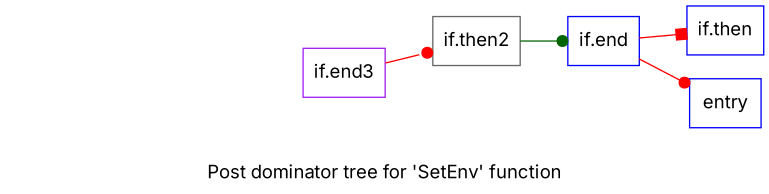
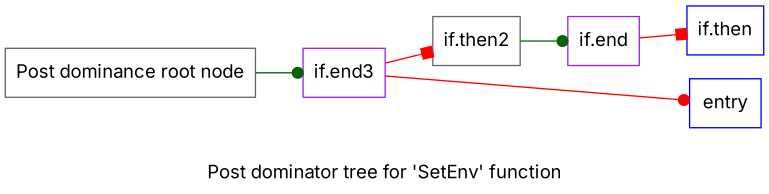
(604, 41) -> (604, 41)
(402, 59) -> (402, 59)
(660, 70) -> (532, 88)
none -> (130, 73)
